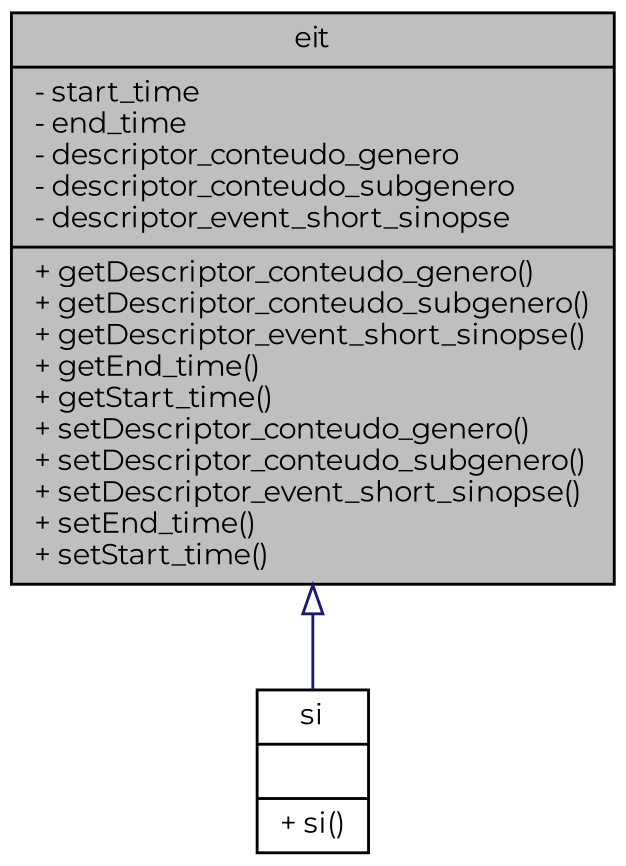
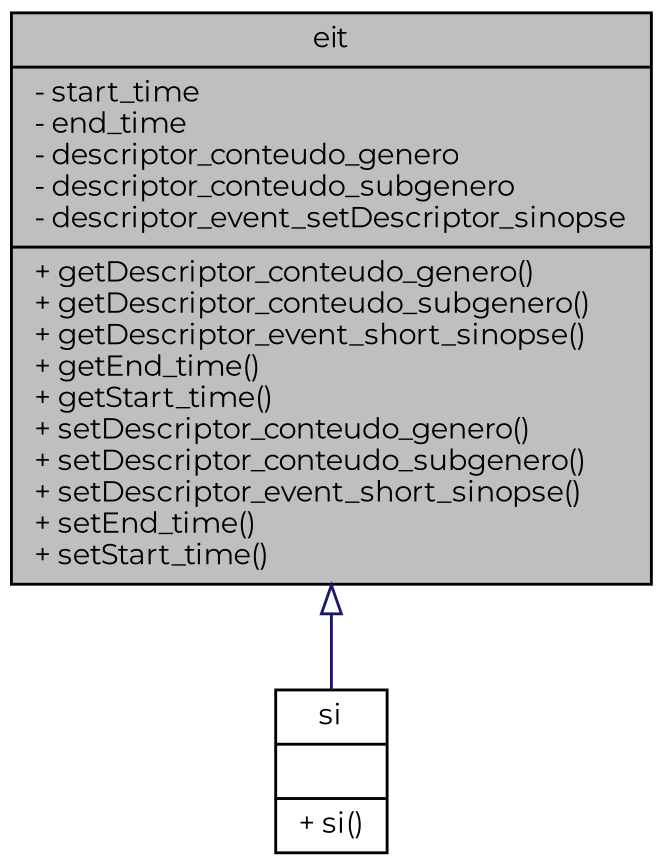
(273, 219) -> (331, 219)
